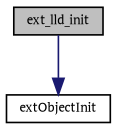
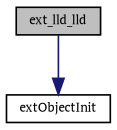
(58, 21) -> (58, 21)
